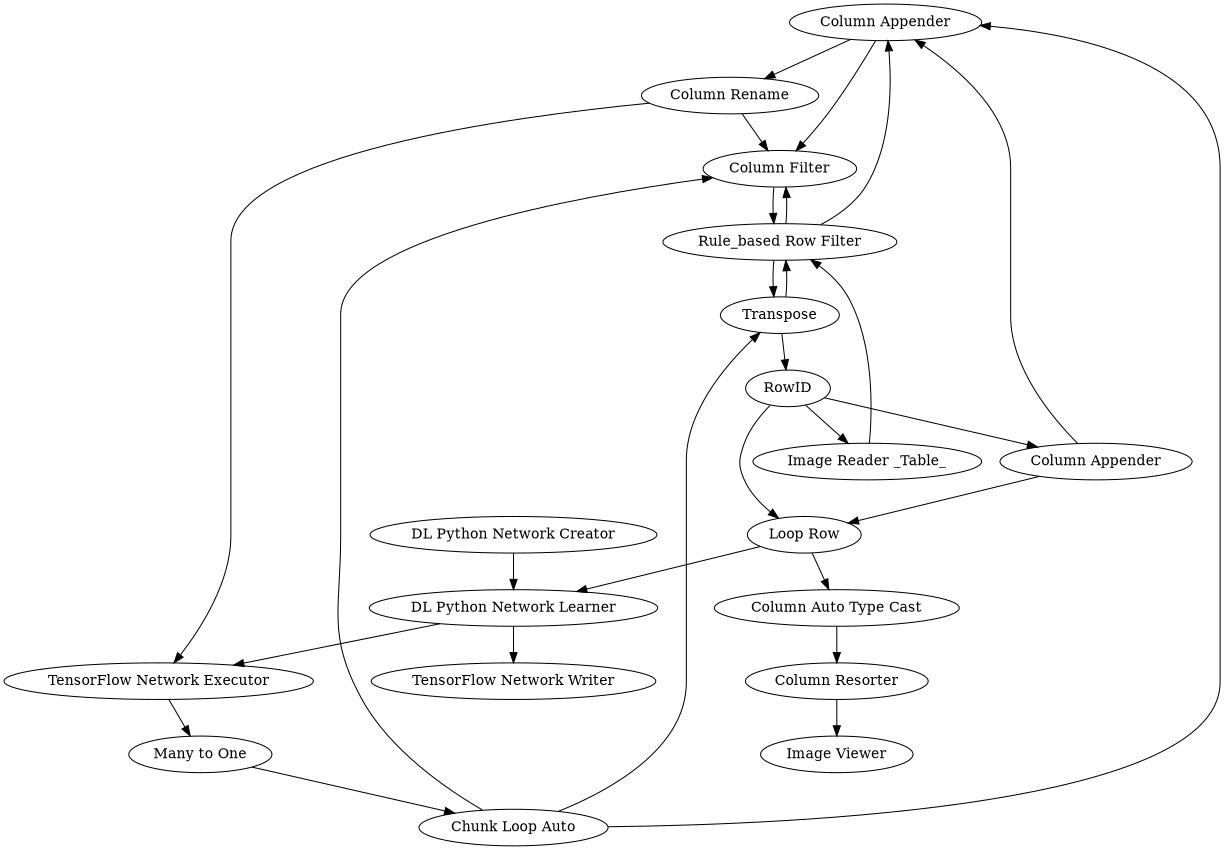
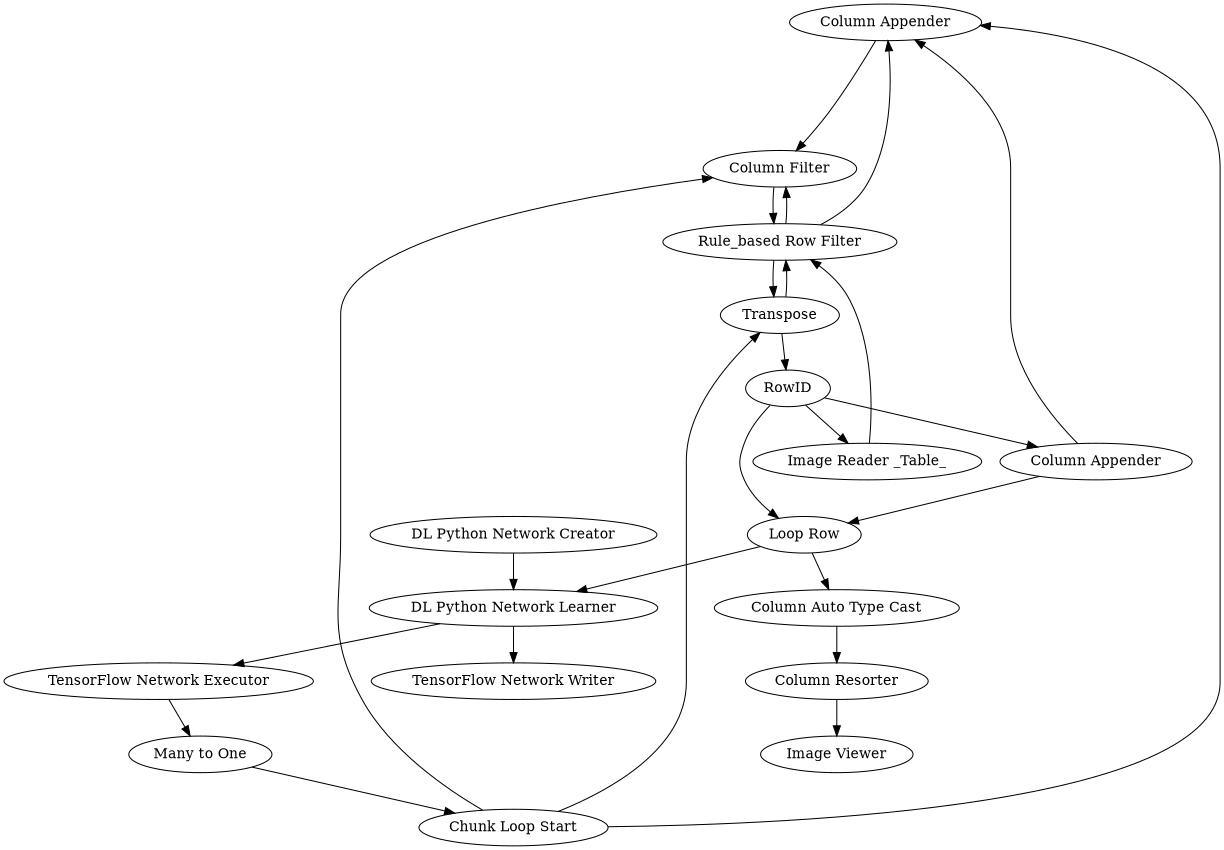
(730, 96) -> none
(514, 828) -> (514, 828)
